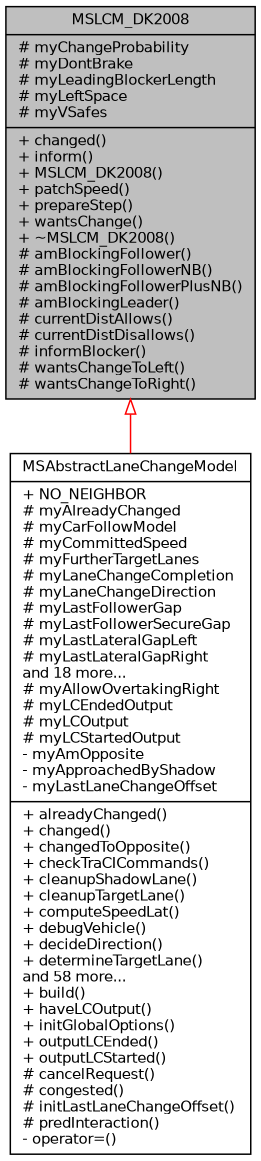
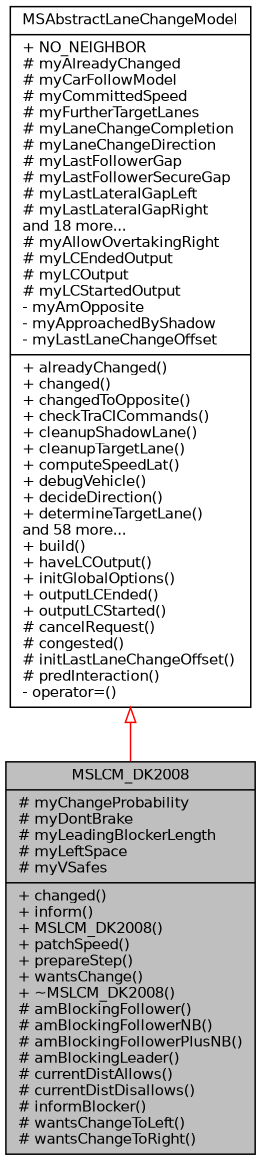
(131, 434) -> (131, 742)
